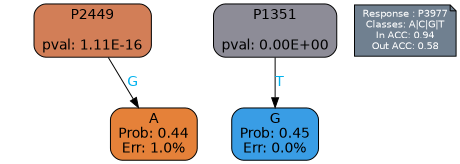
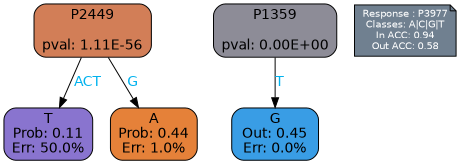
(93, 31) -> (93, 31)
(275, 31) -> (275, 31)
none -> (48, 134)
(275, 134) -> (275, 134)
